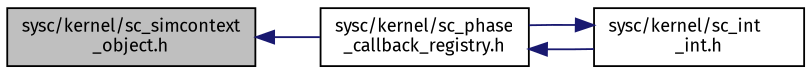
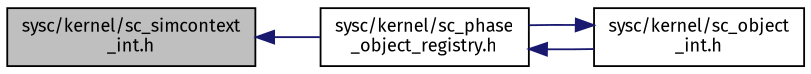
(131, 37) -> (131, 37)
(425, 37) -> (425, 37)
(699, 37) -> (699, 37)
